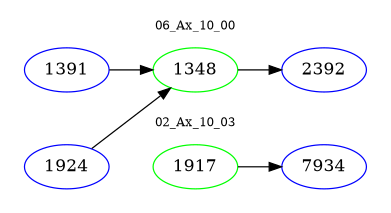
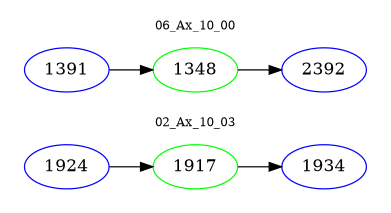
(126, 122) -> (125, 167)
(324, 167) -> (324, 167)
